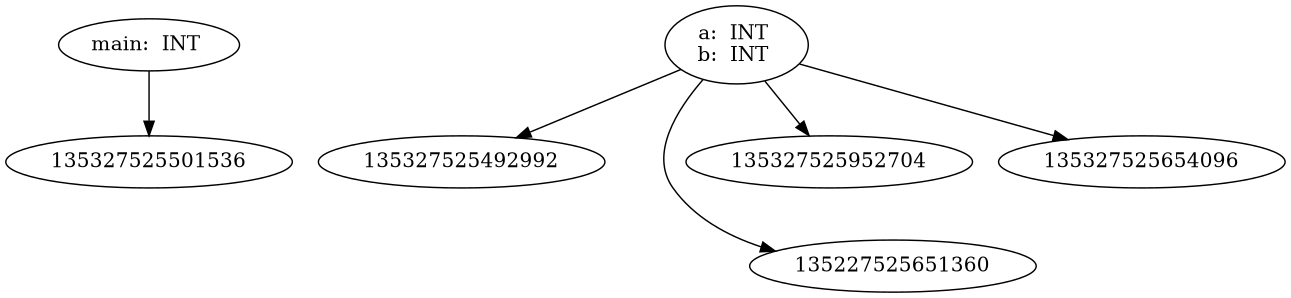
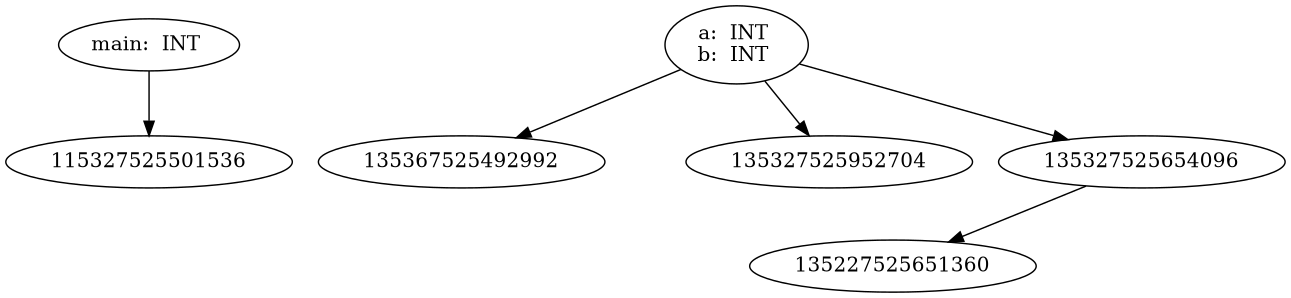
(149, 162) -> (149, 162)
(462, 162) -> (462, 162)
(670, 182) -> (1024, 211)
